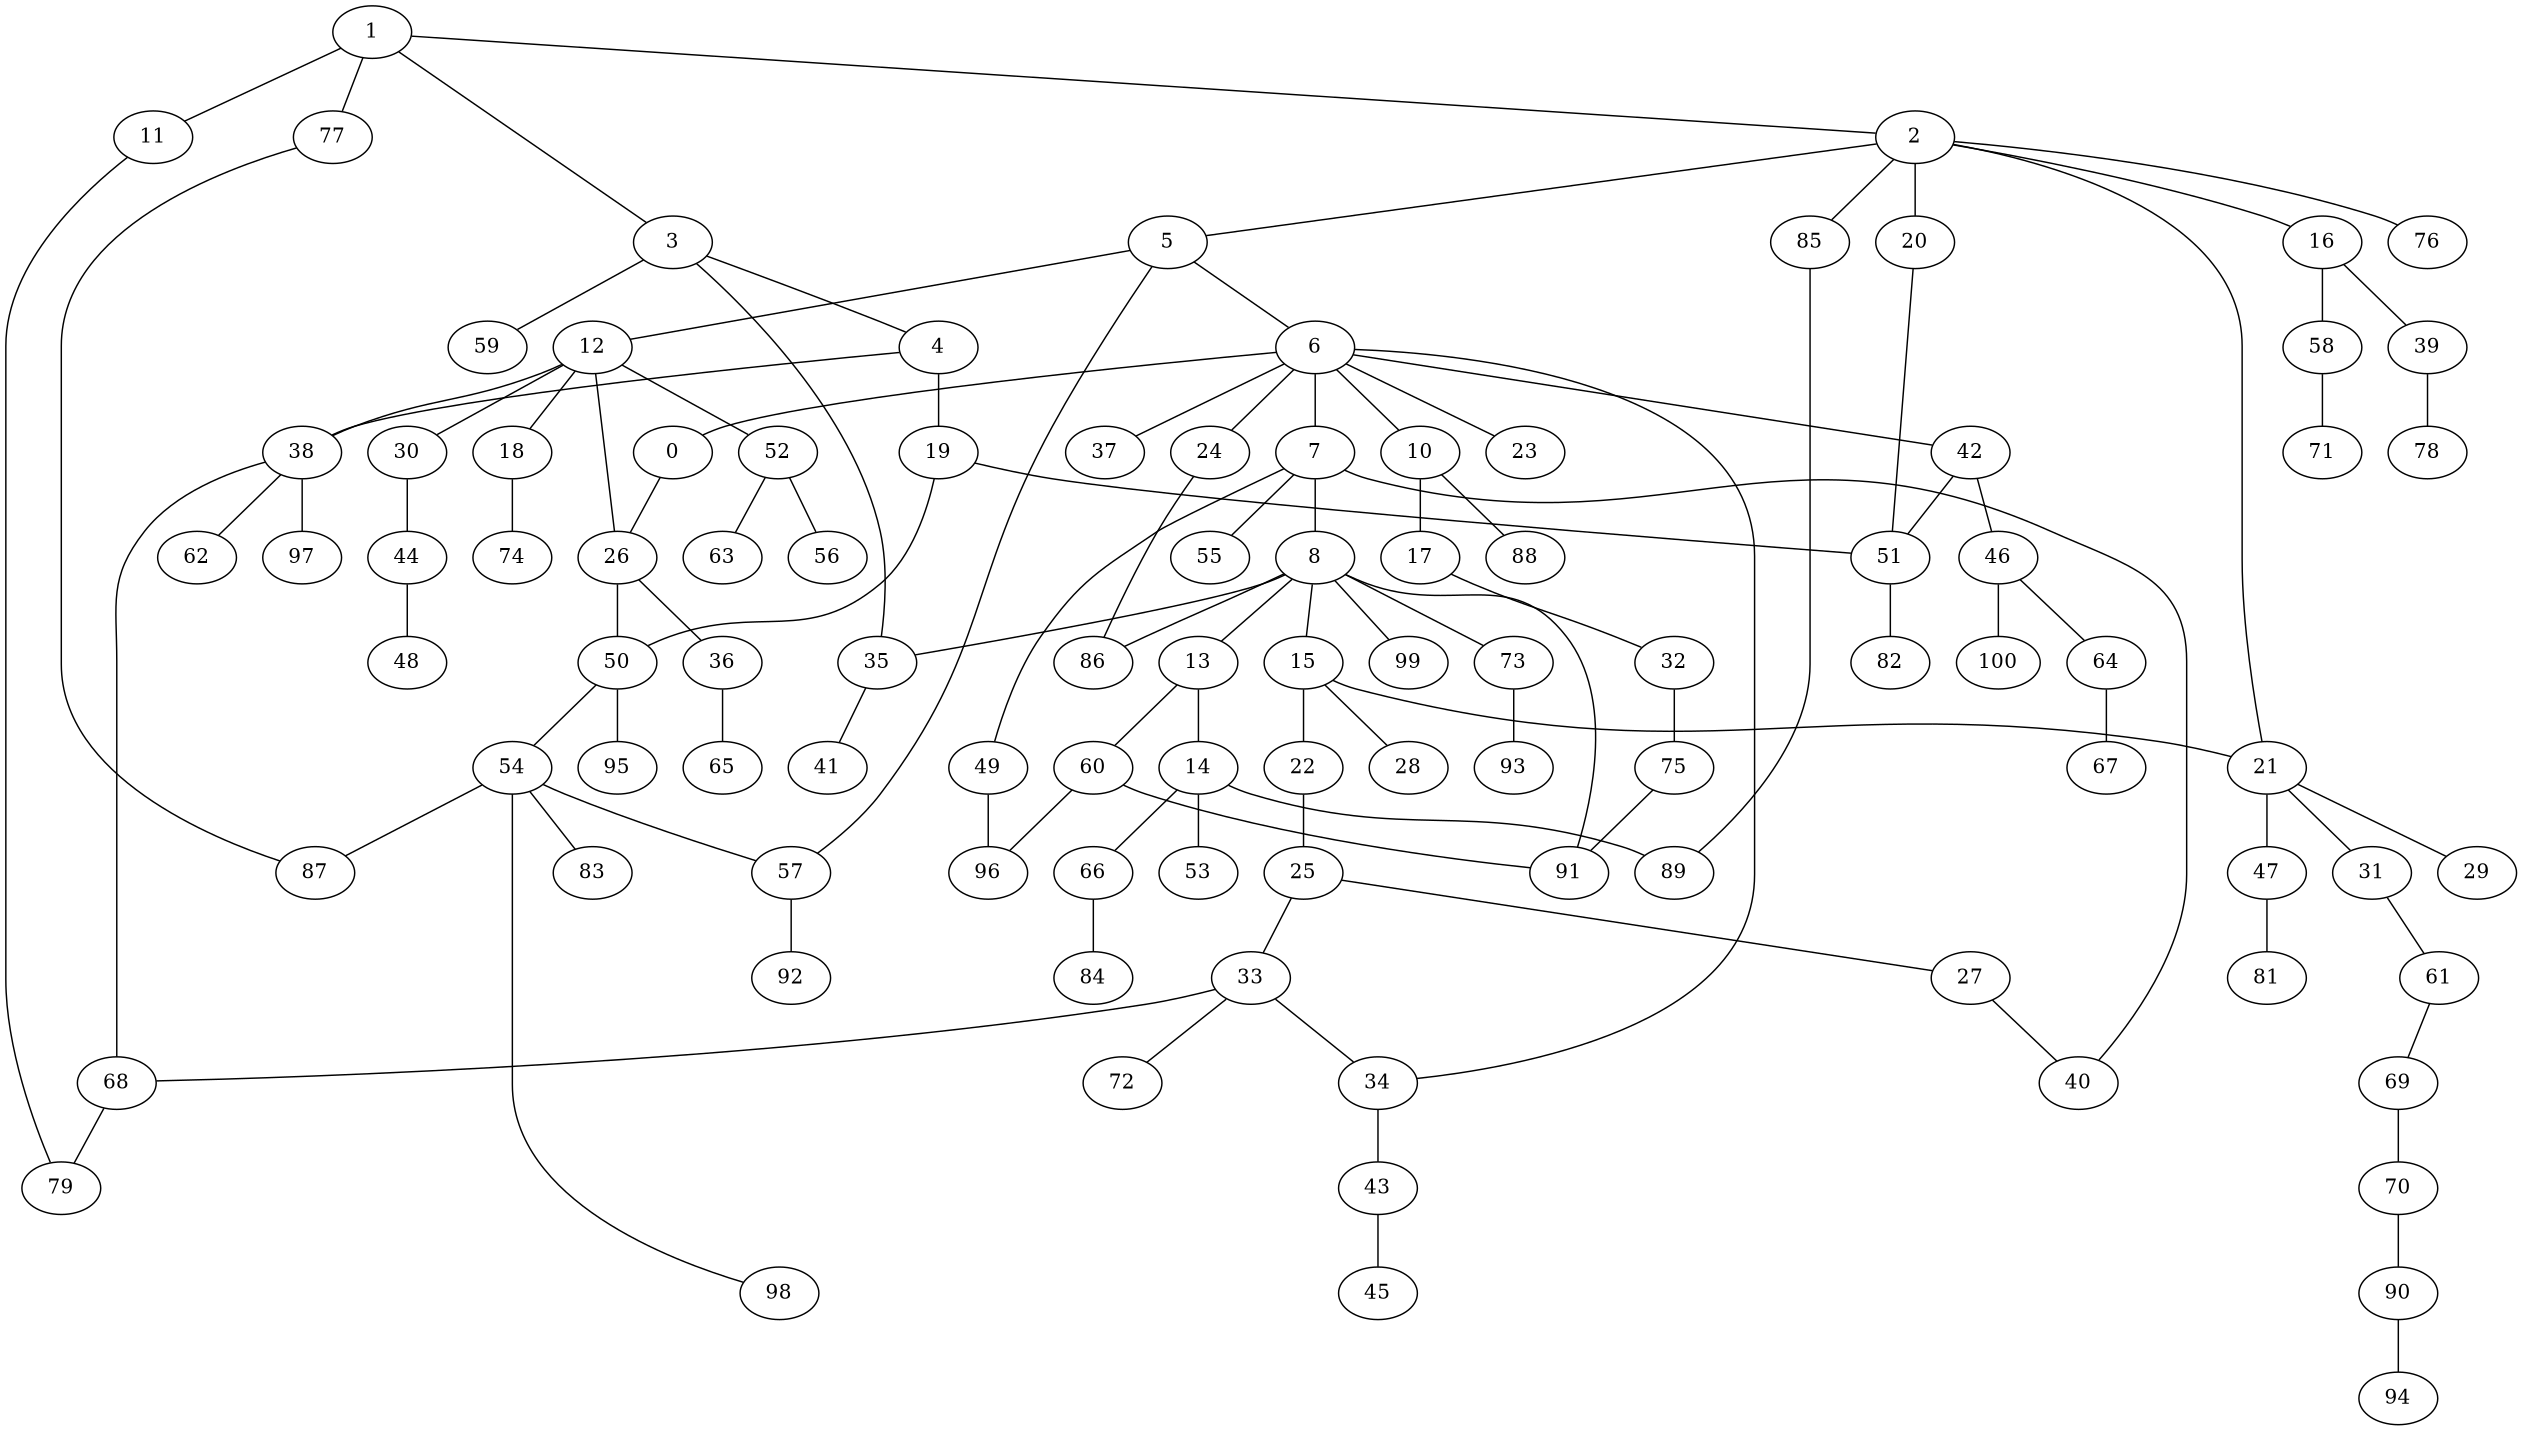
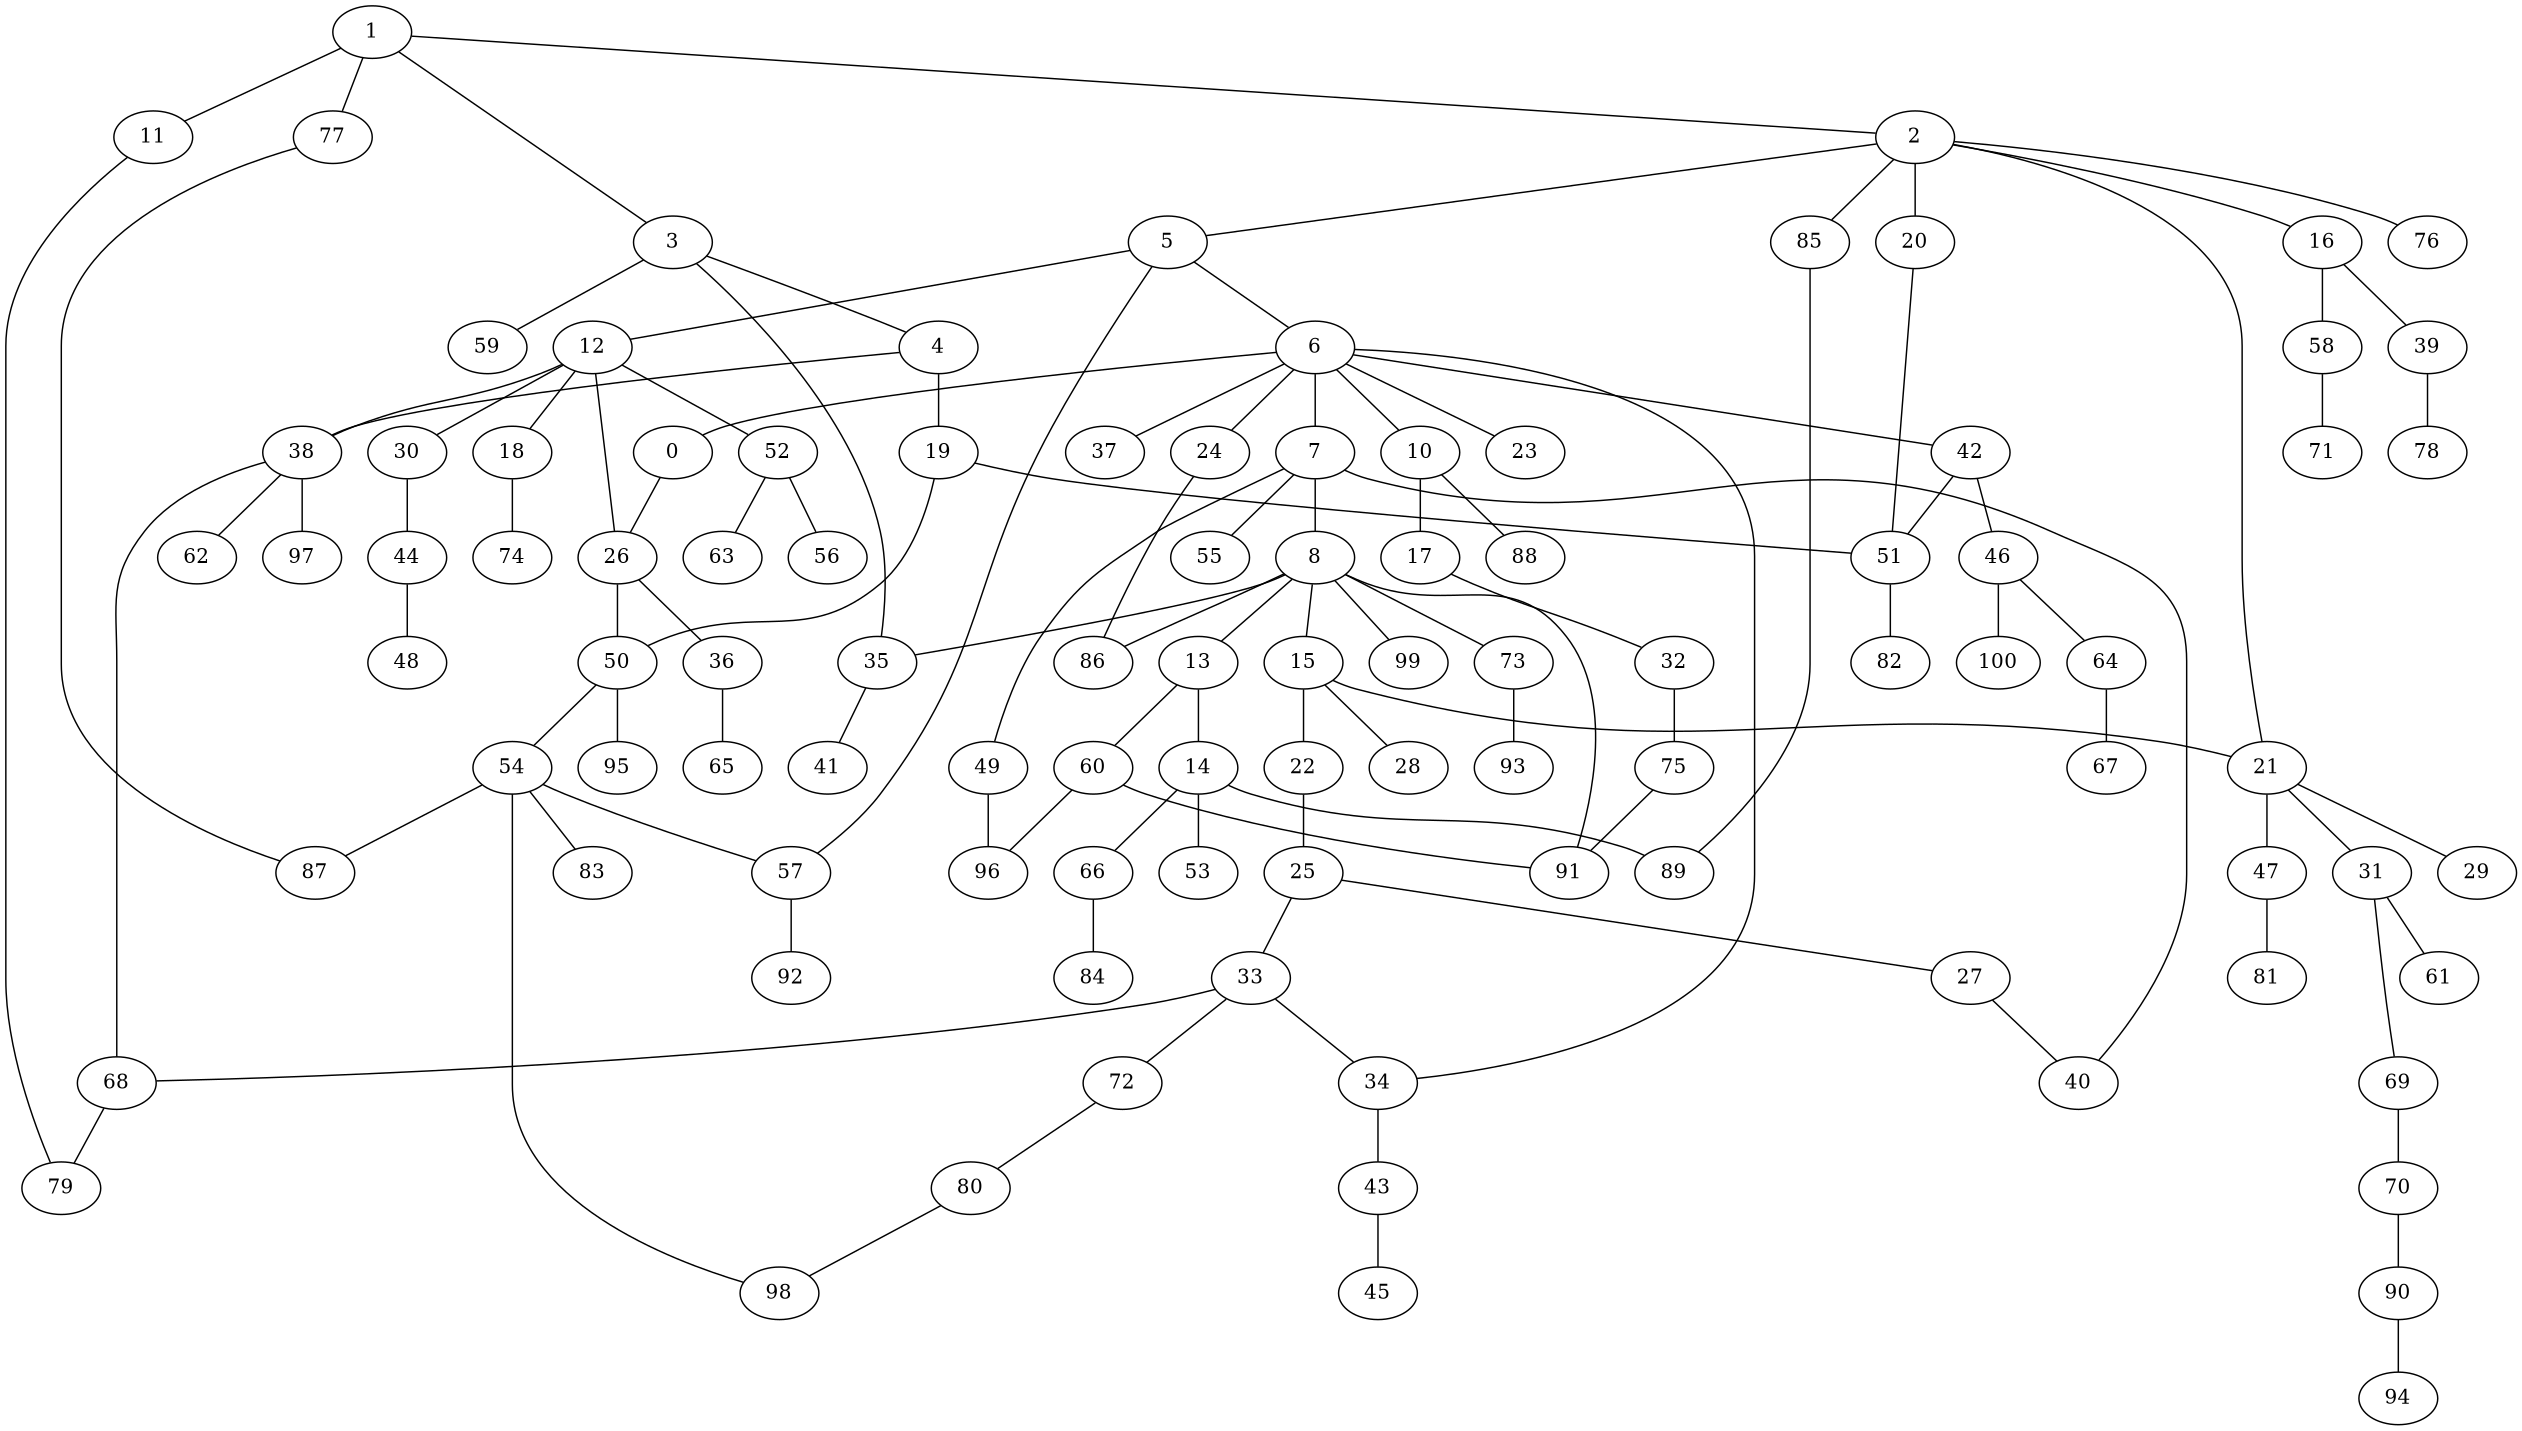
(2419, 1031) -> (2383, 978)
none -> (971, 1188)
